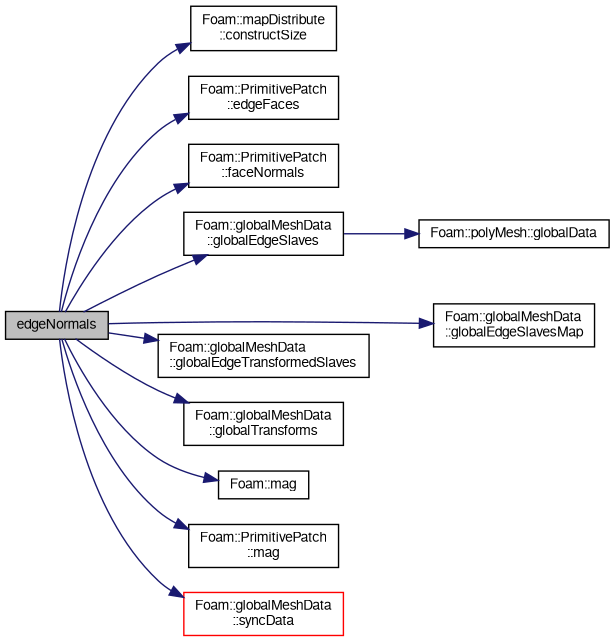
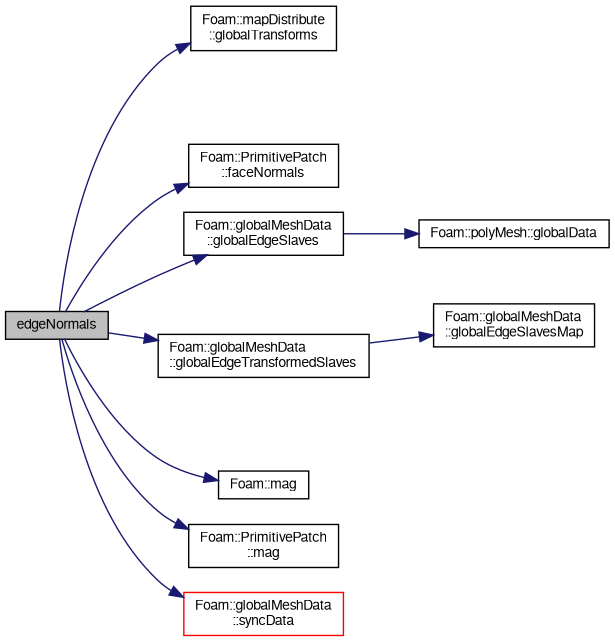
(264, 28) -> (264, 28)
(264, 98) -> none
(264, 322) -> (394, 340)
(264, 424) -> none
